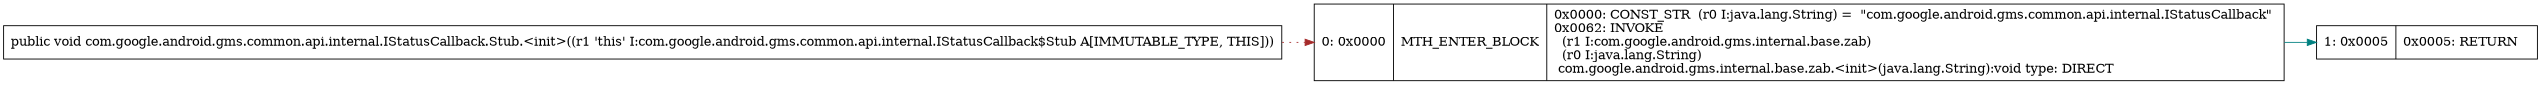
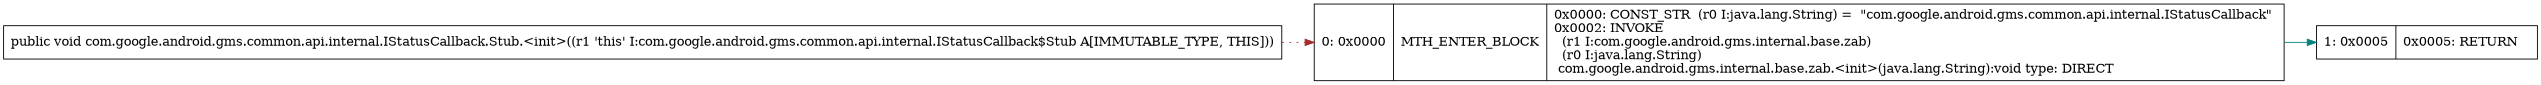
(1613, 28) -> (1613, 28)
